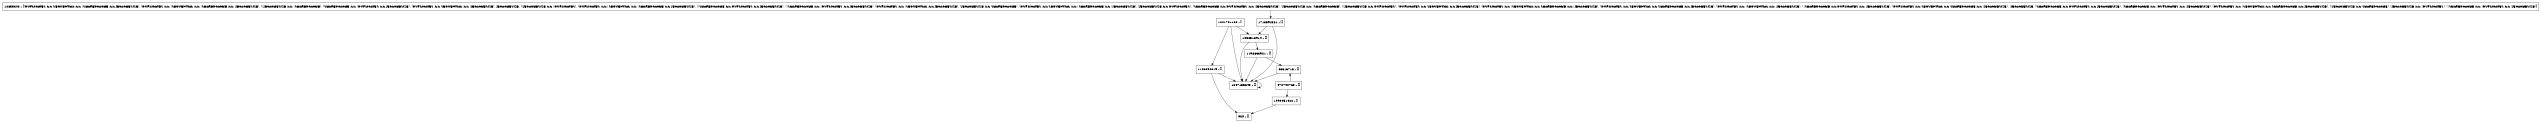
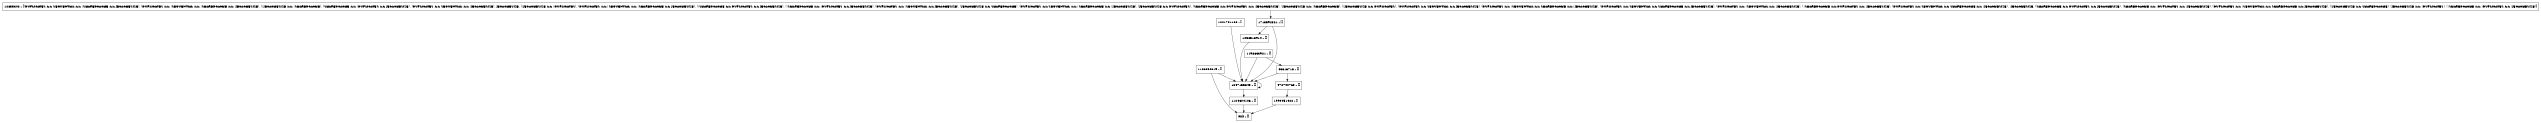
(1242, 30) -> none
(1221, 45) -> none
(1257, 45) -> none
(1290, 78) -> (1287, 76)
none -> (1244, 101)
